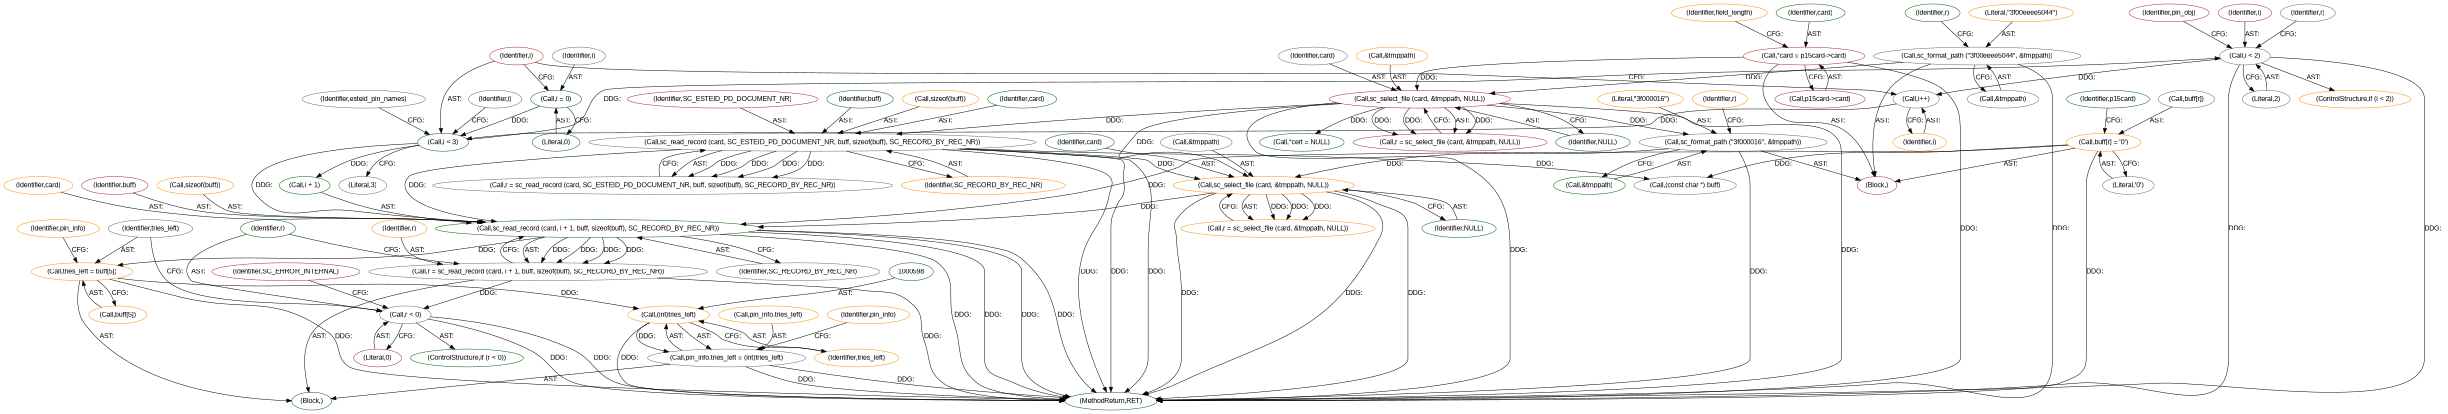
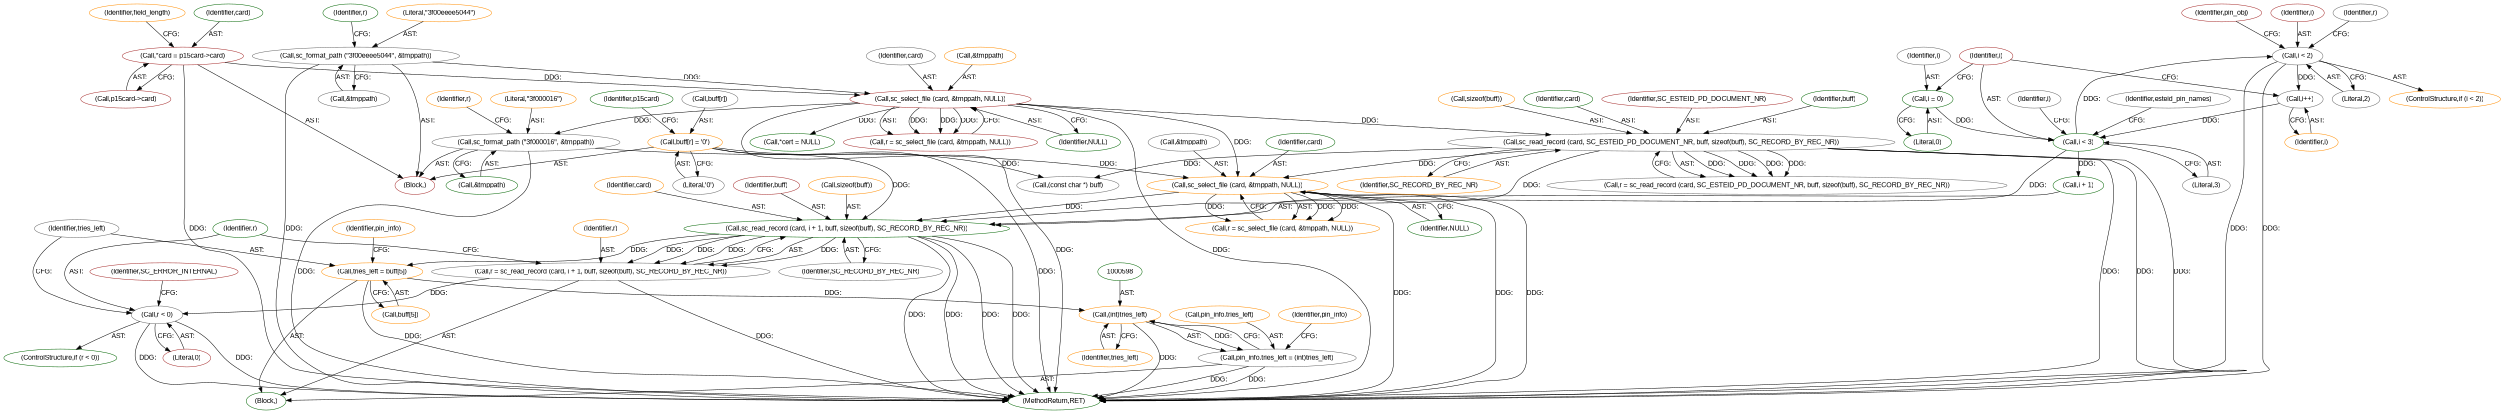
none -> (2166, 147)
(677, 336) -> (1253, 336)
